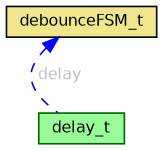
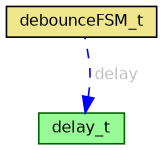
(32, 83) -> (90, 67)
